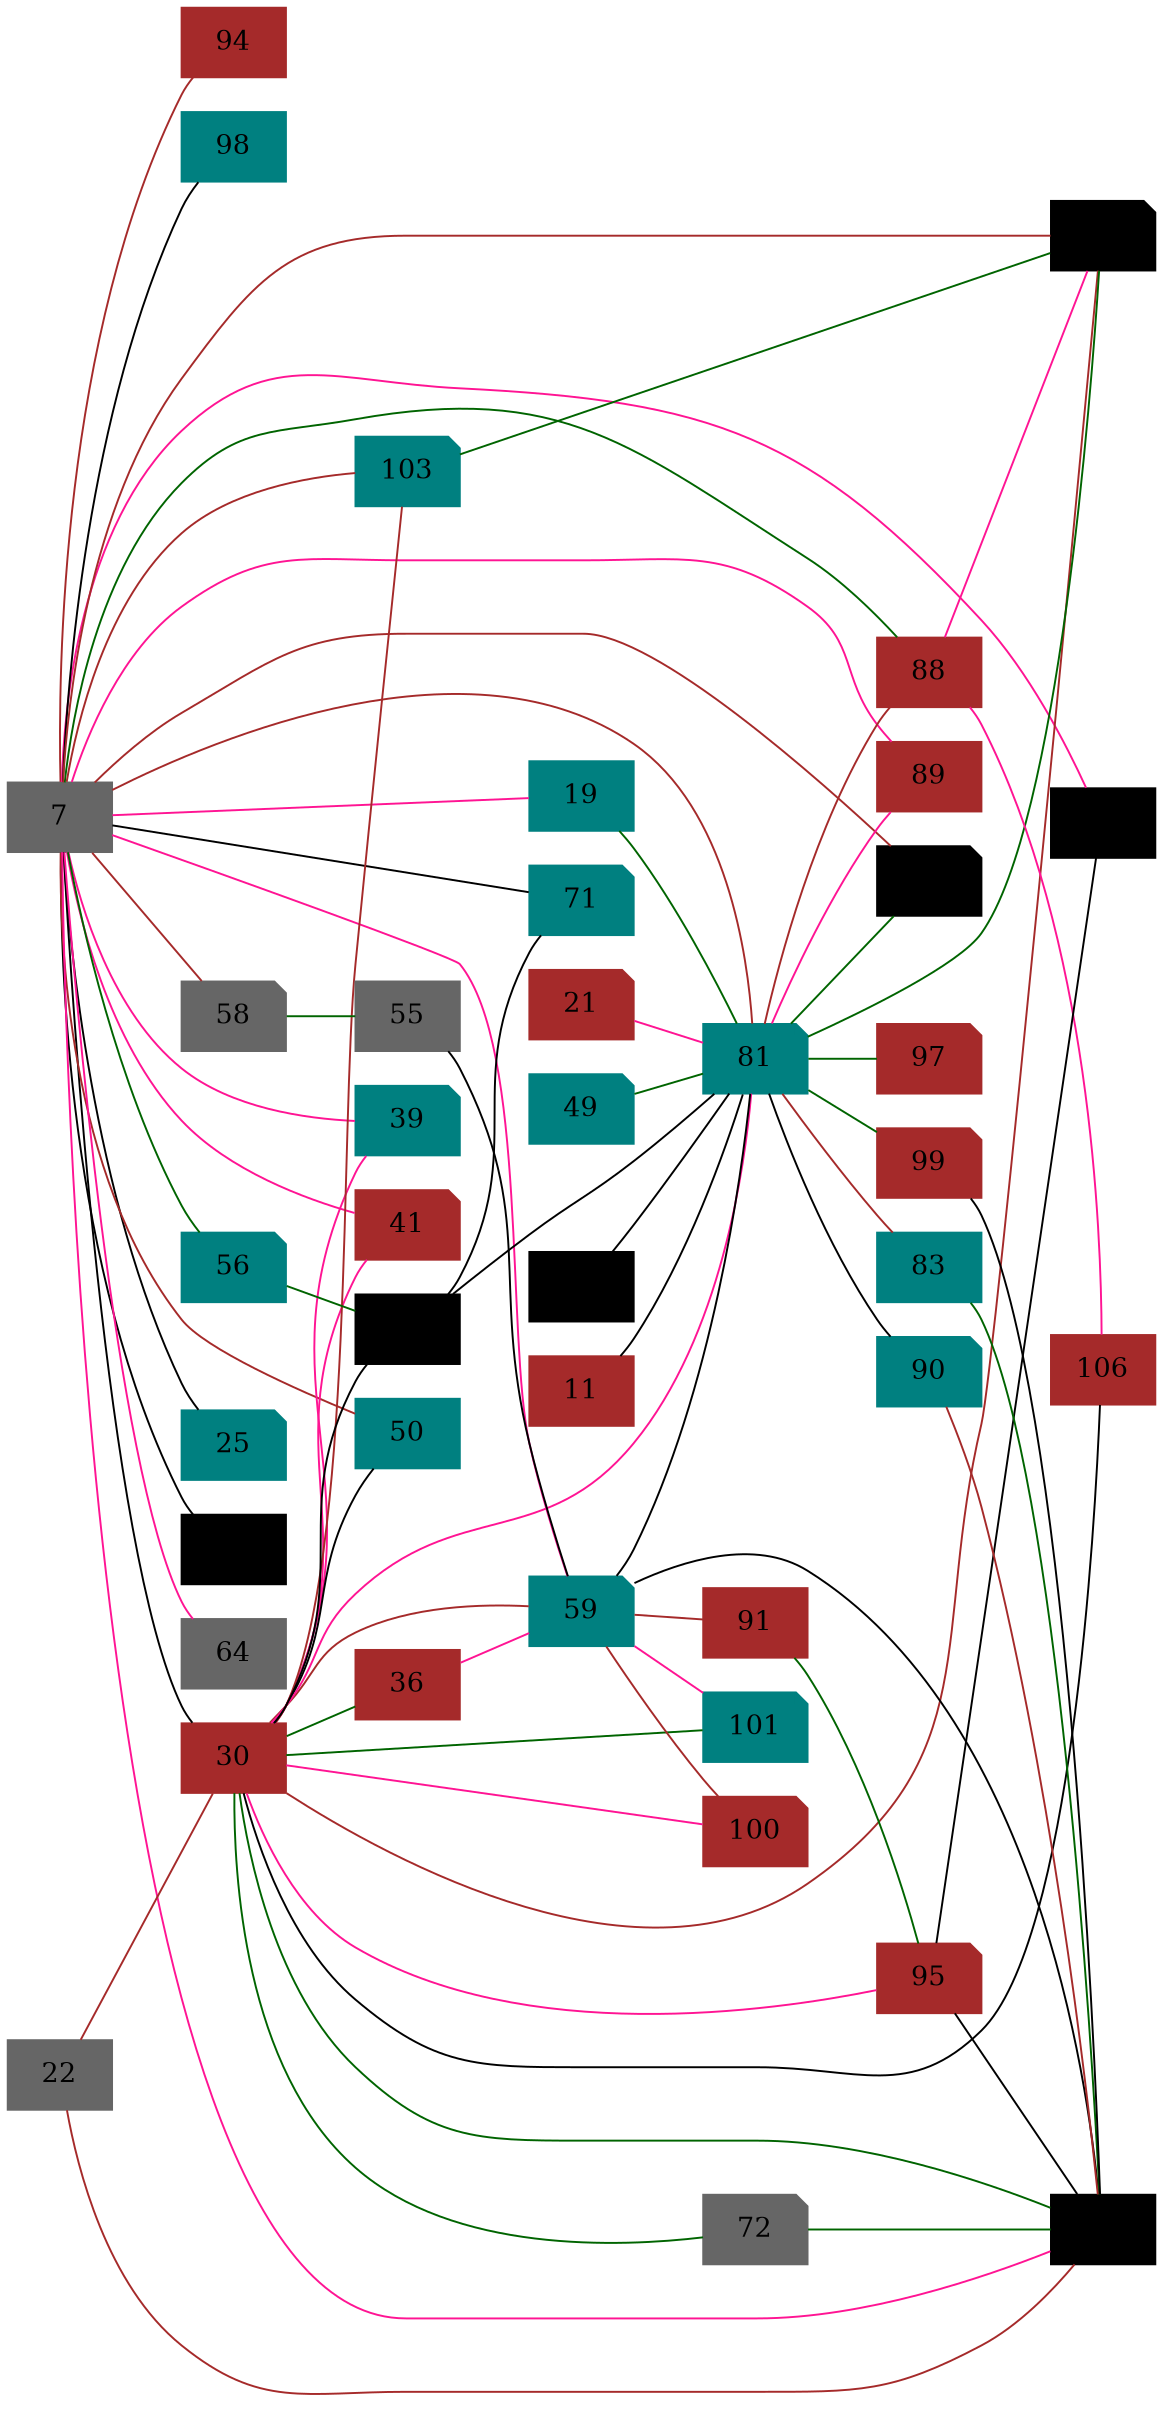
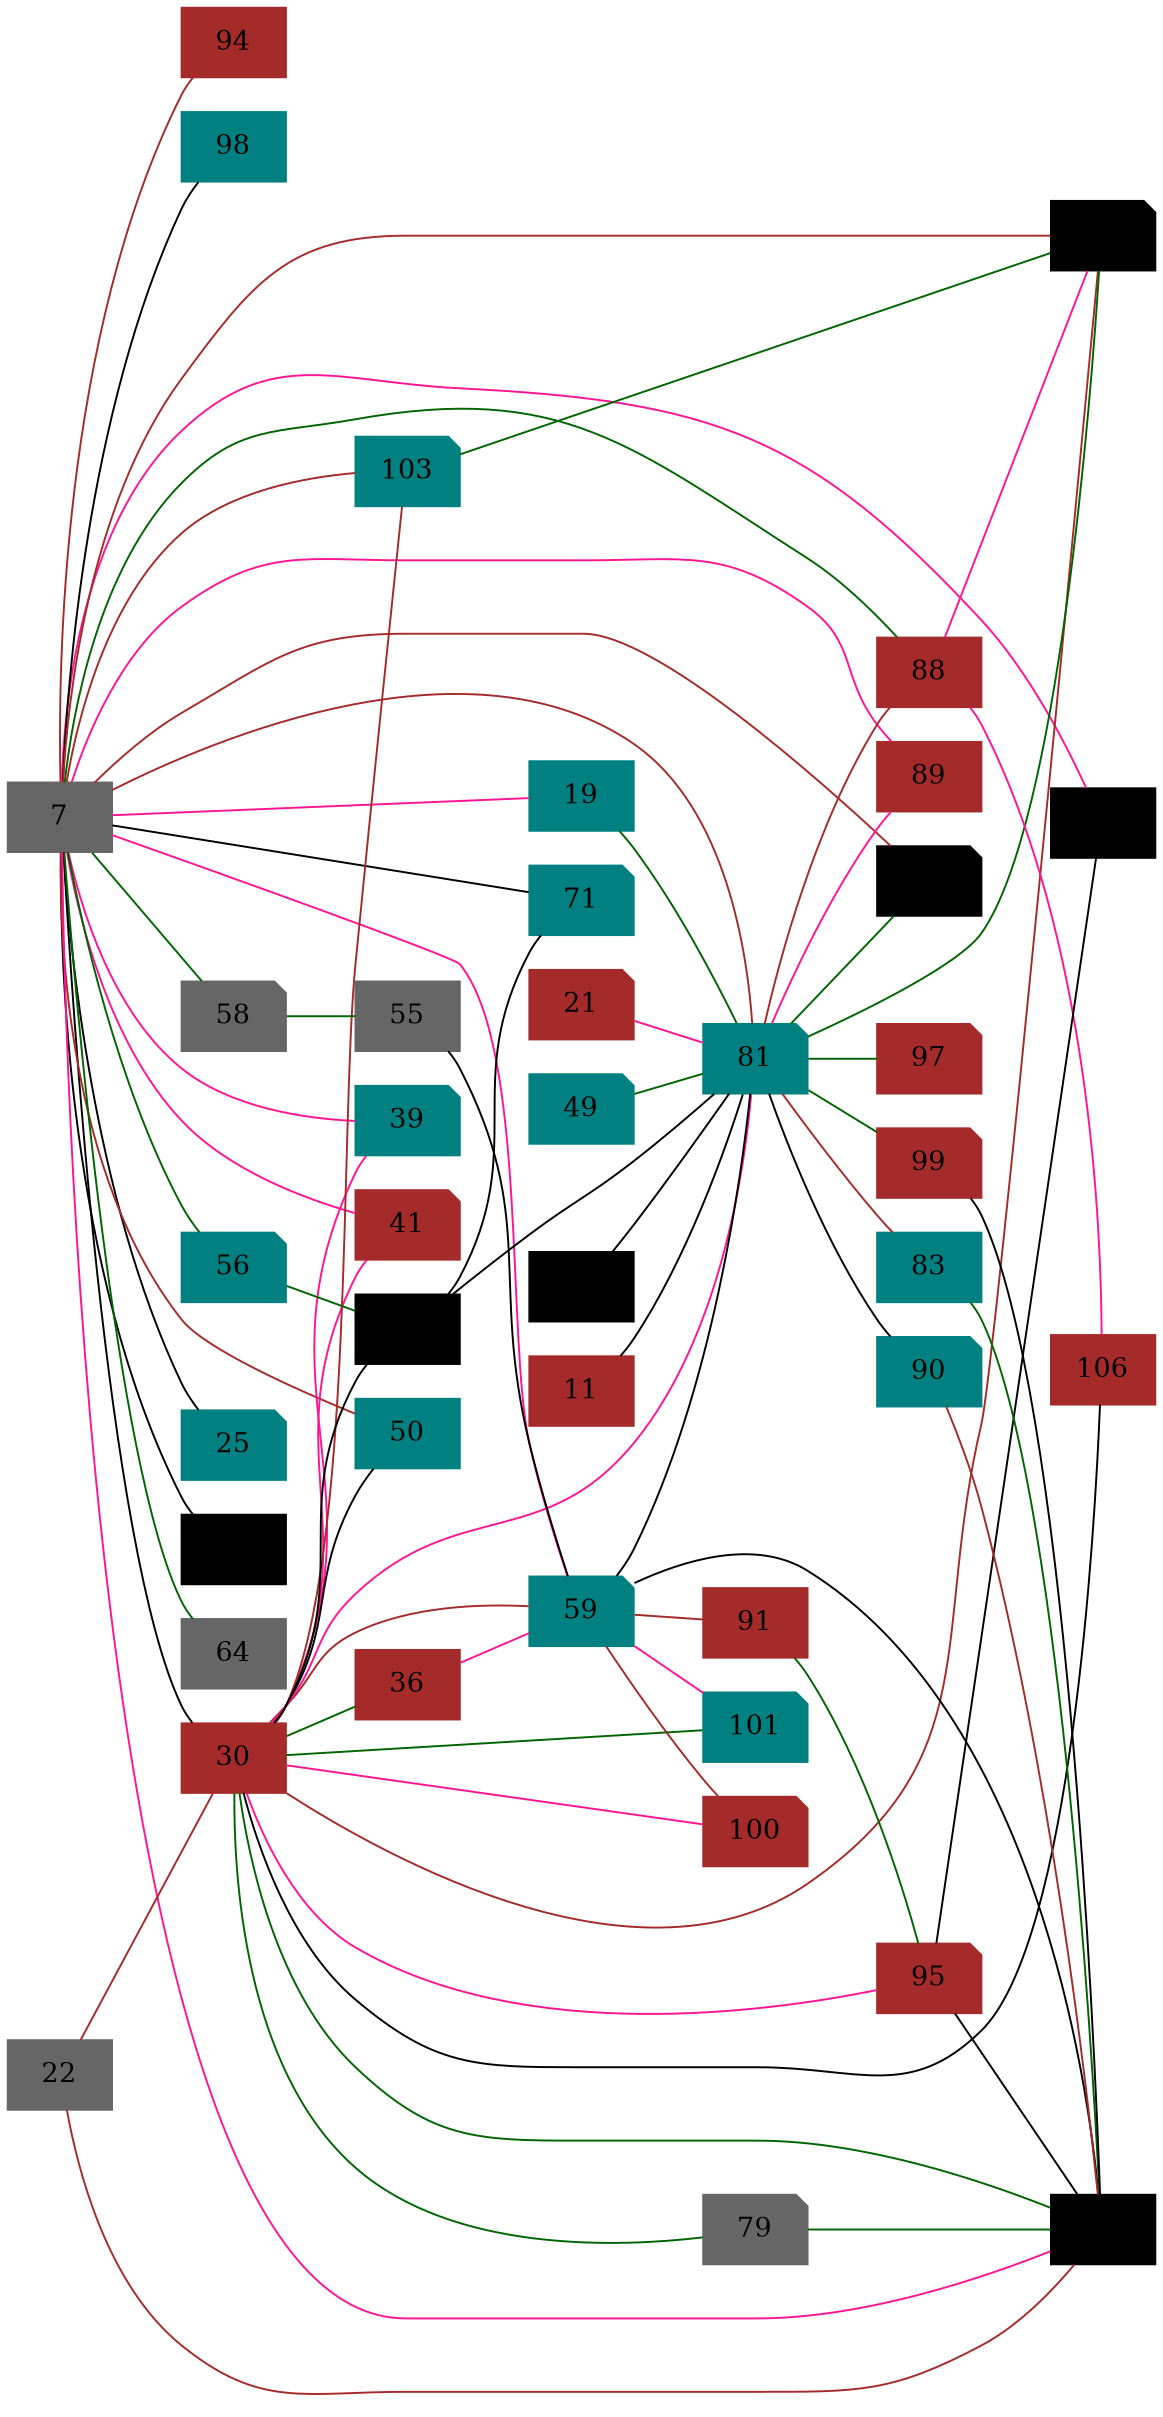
(147, 917) -> (147, 917)
(131, 1415) -> (131, 1415)
(755, 2230) -> (755, 2230)
